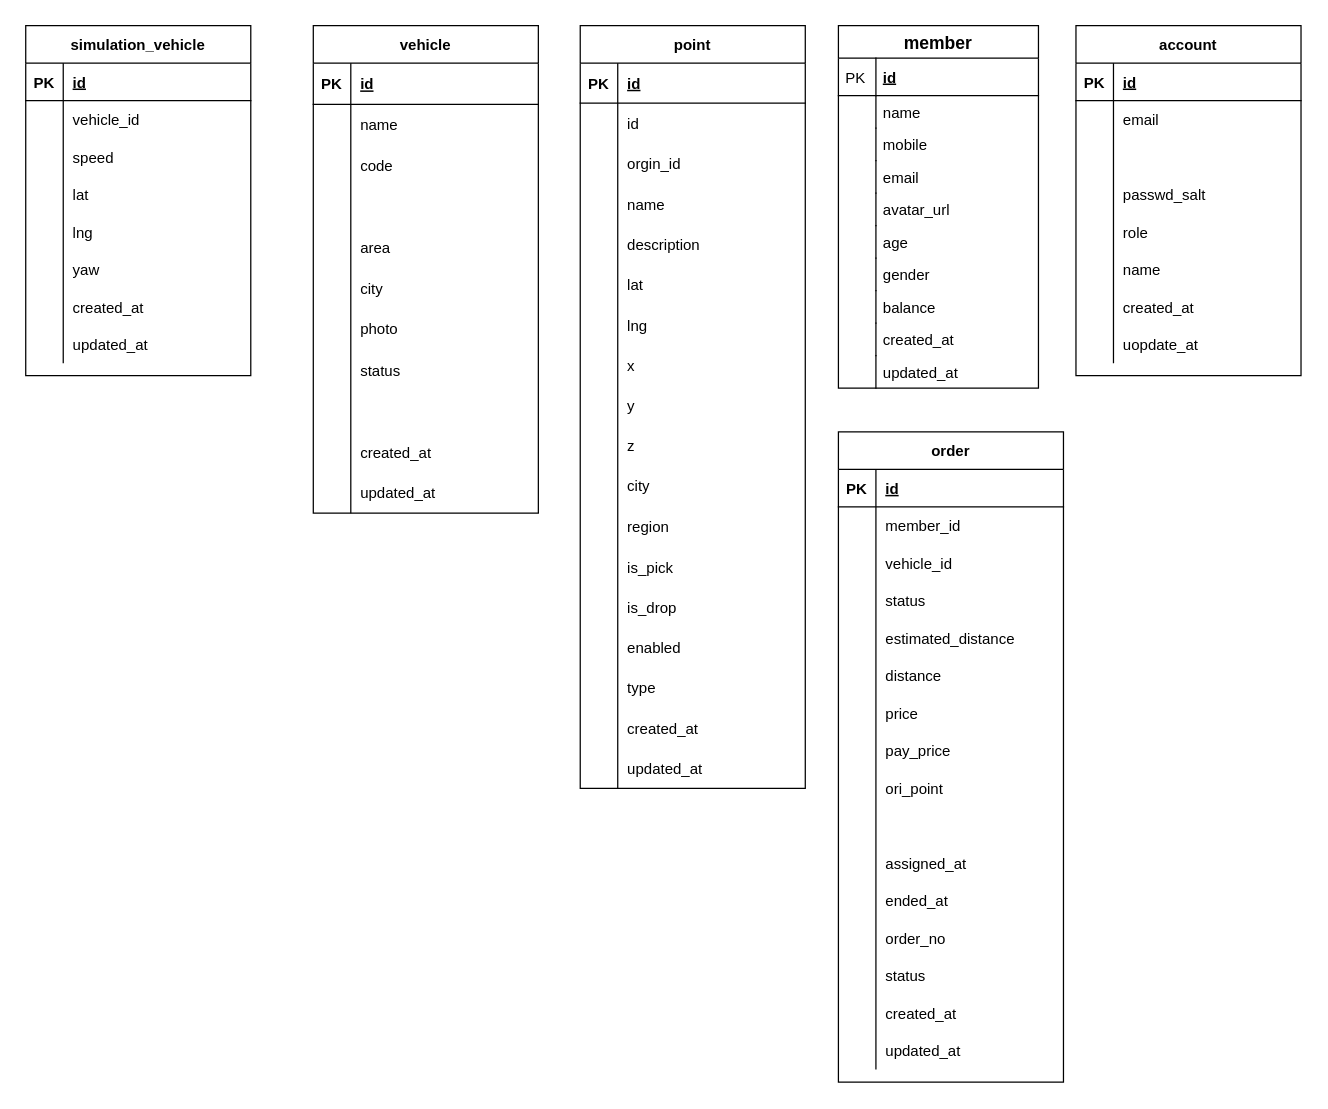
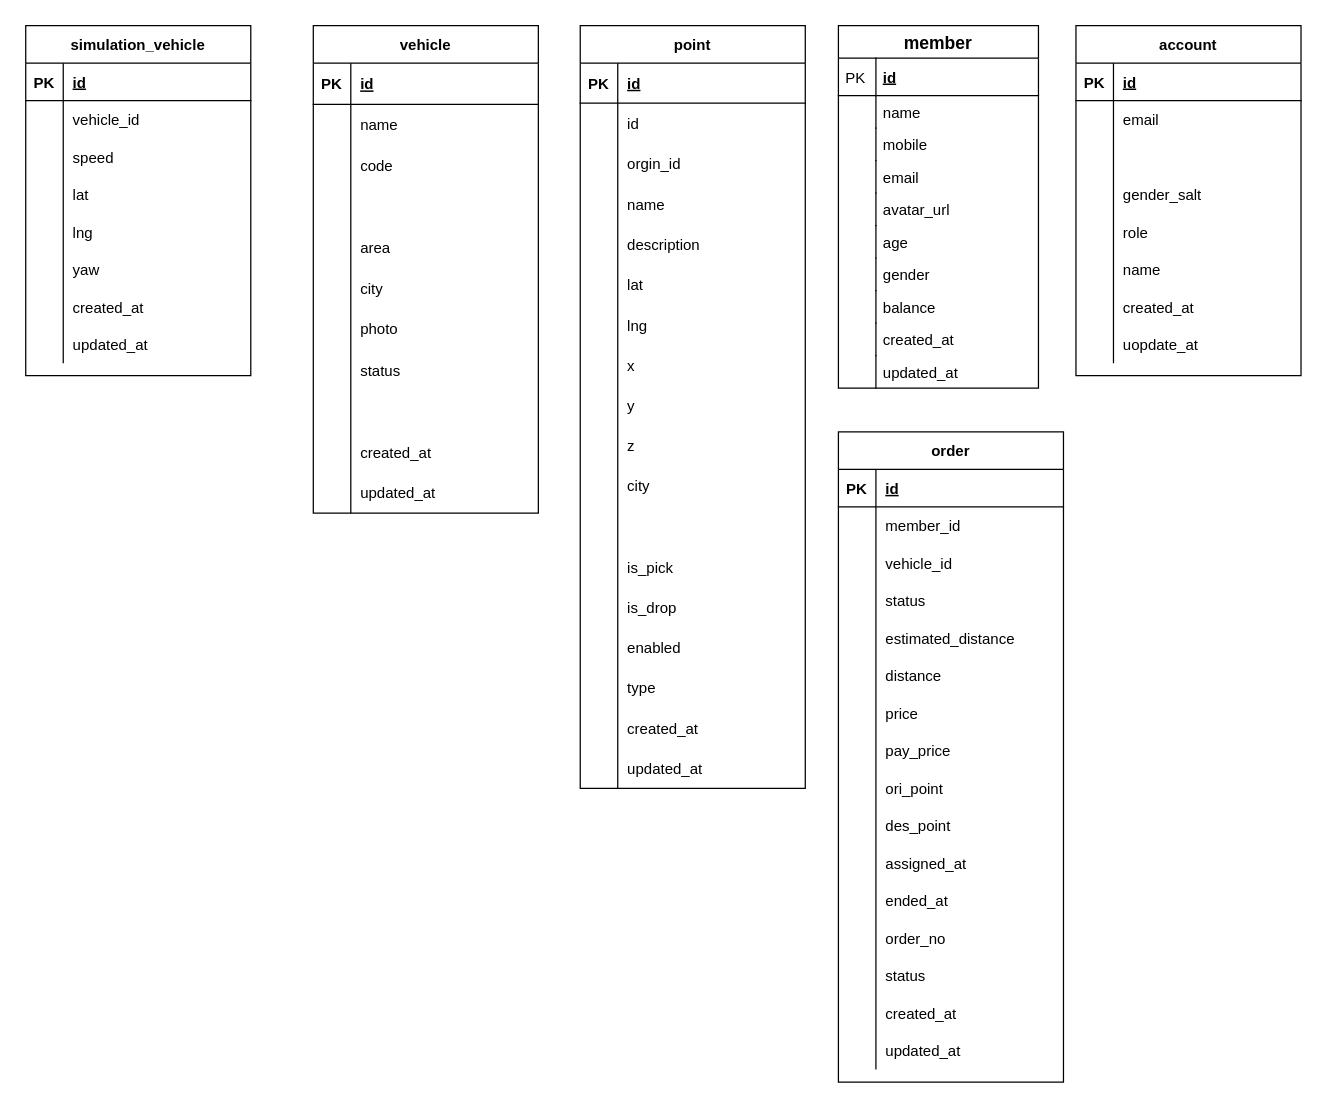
(1167, 195) -> (1167, 195)
(711, 526) -> none
none -> (969, 826)
